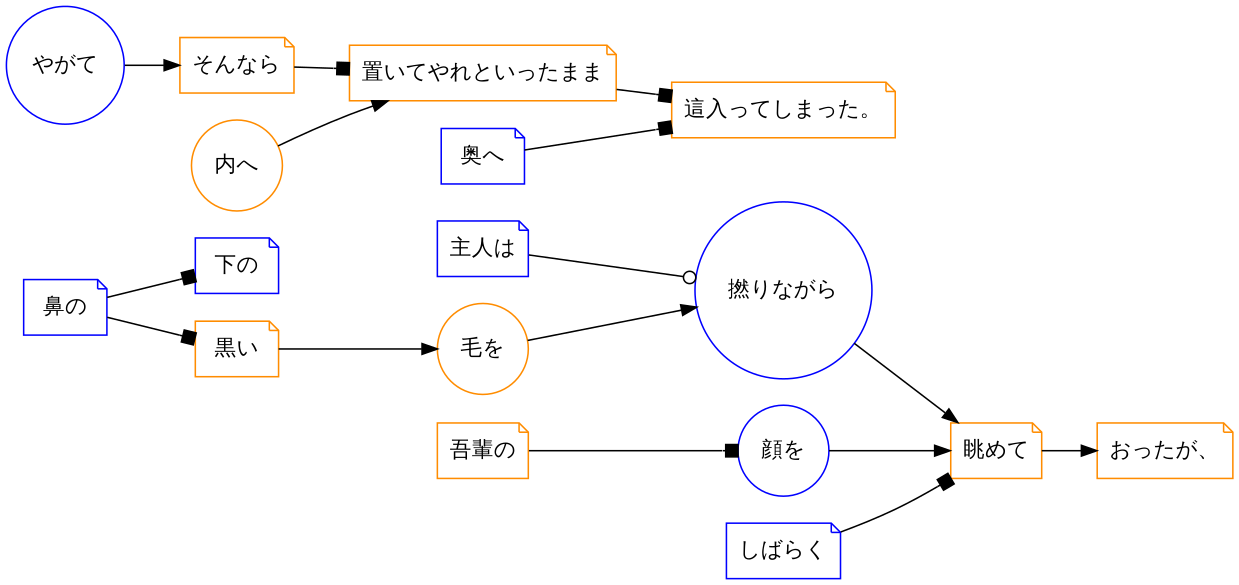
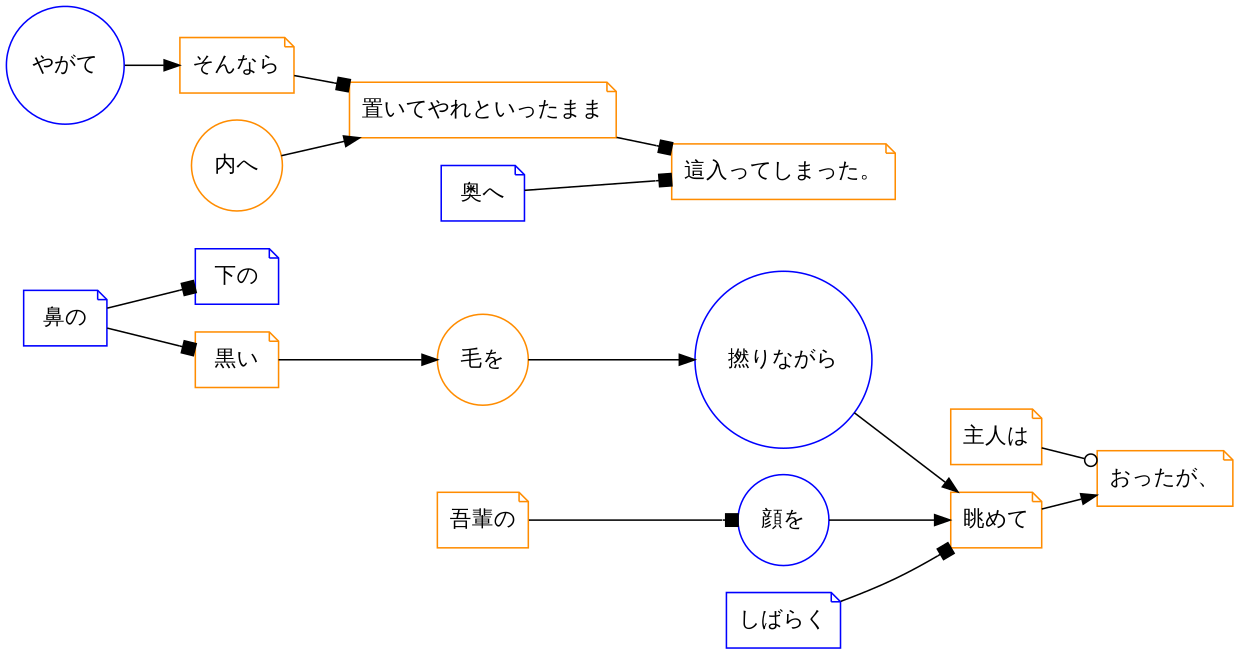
(483, 249) -> (996, 437)
(606, 266) -> (1063, 453)
